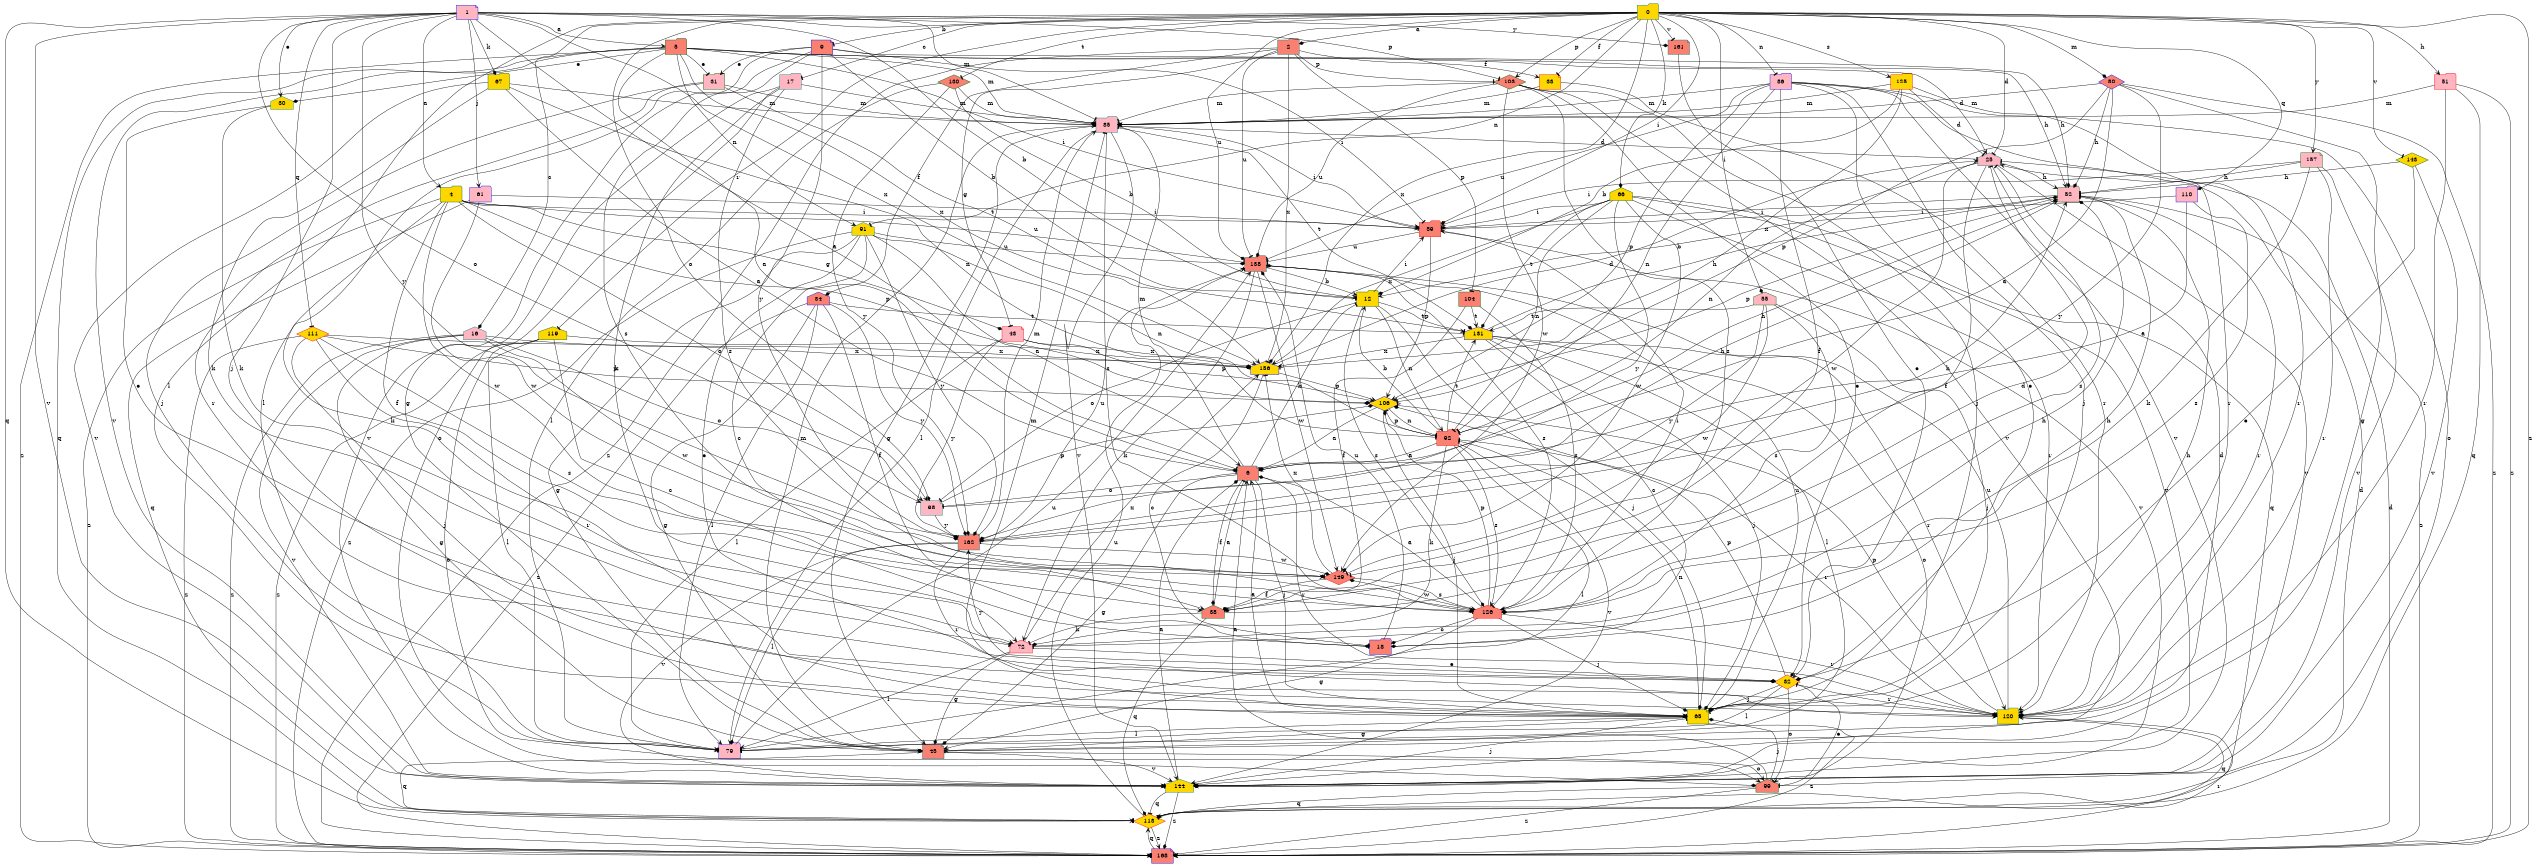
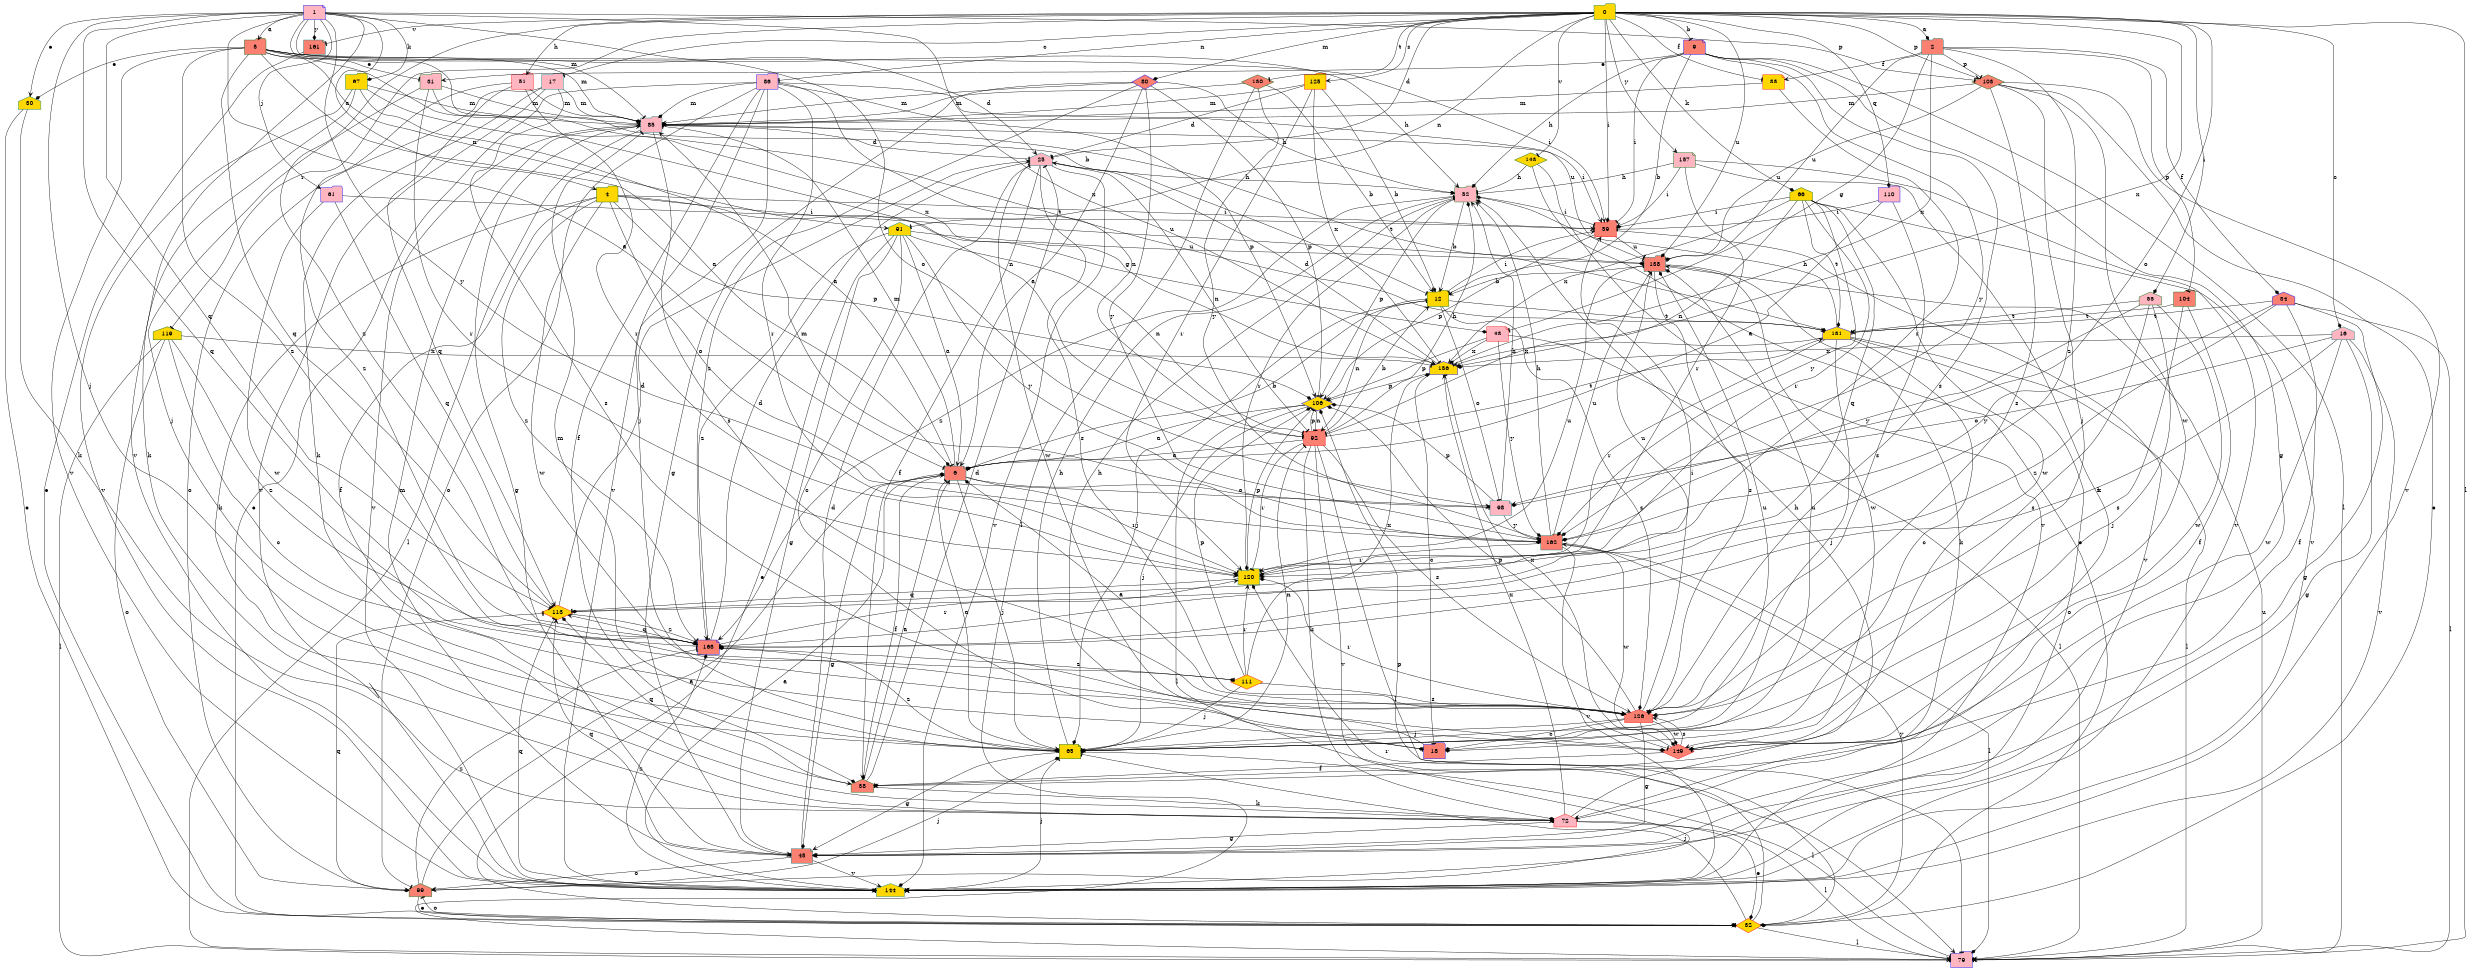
(1755, 526) -> (1261, 501)
none -> (1404, 767)
(230, 841) -> (975, 661)
